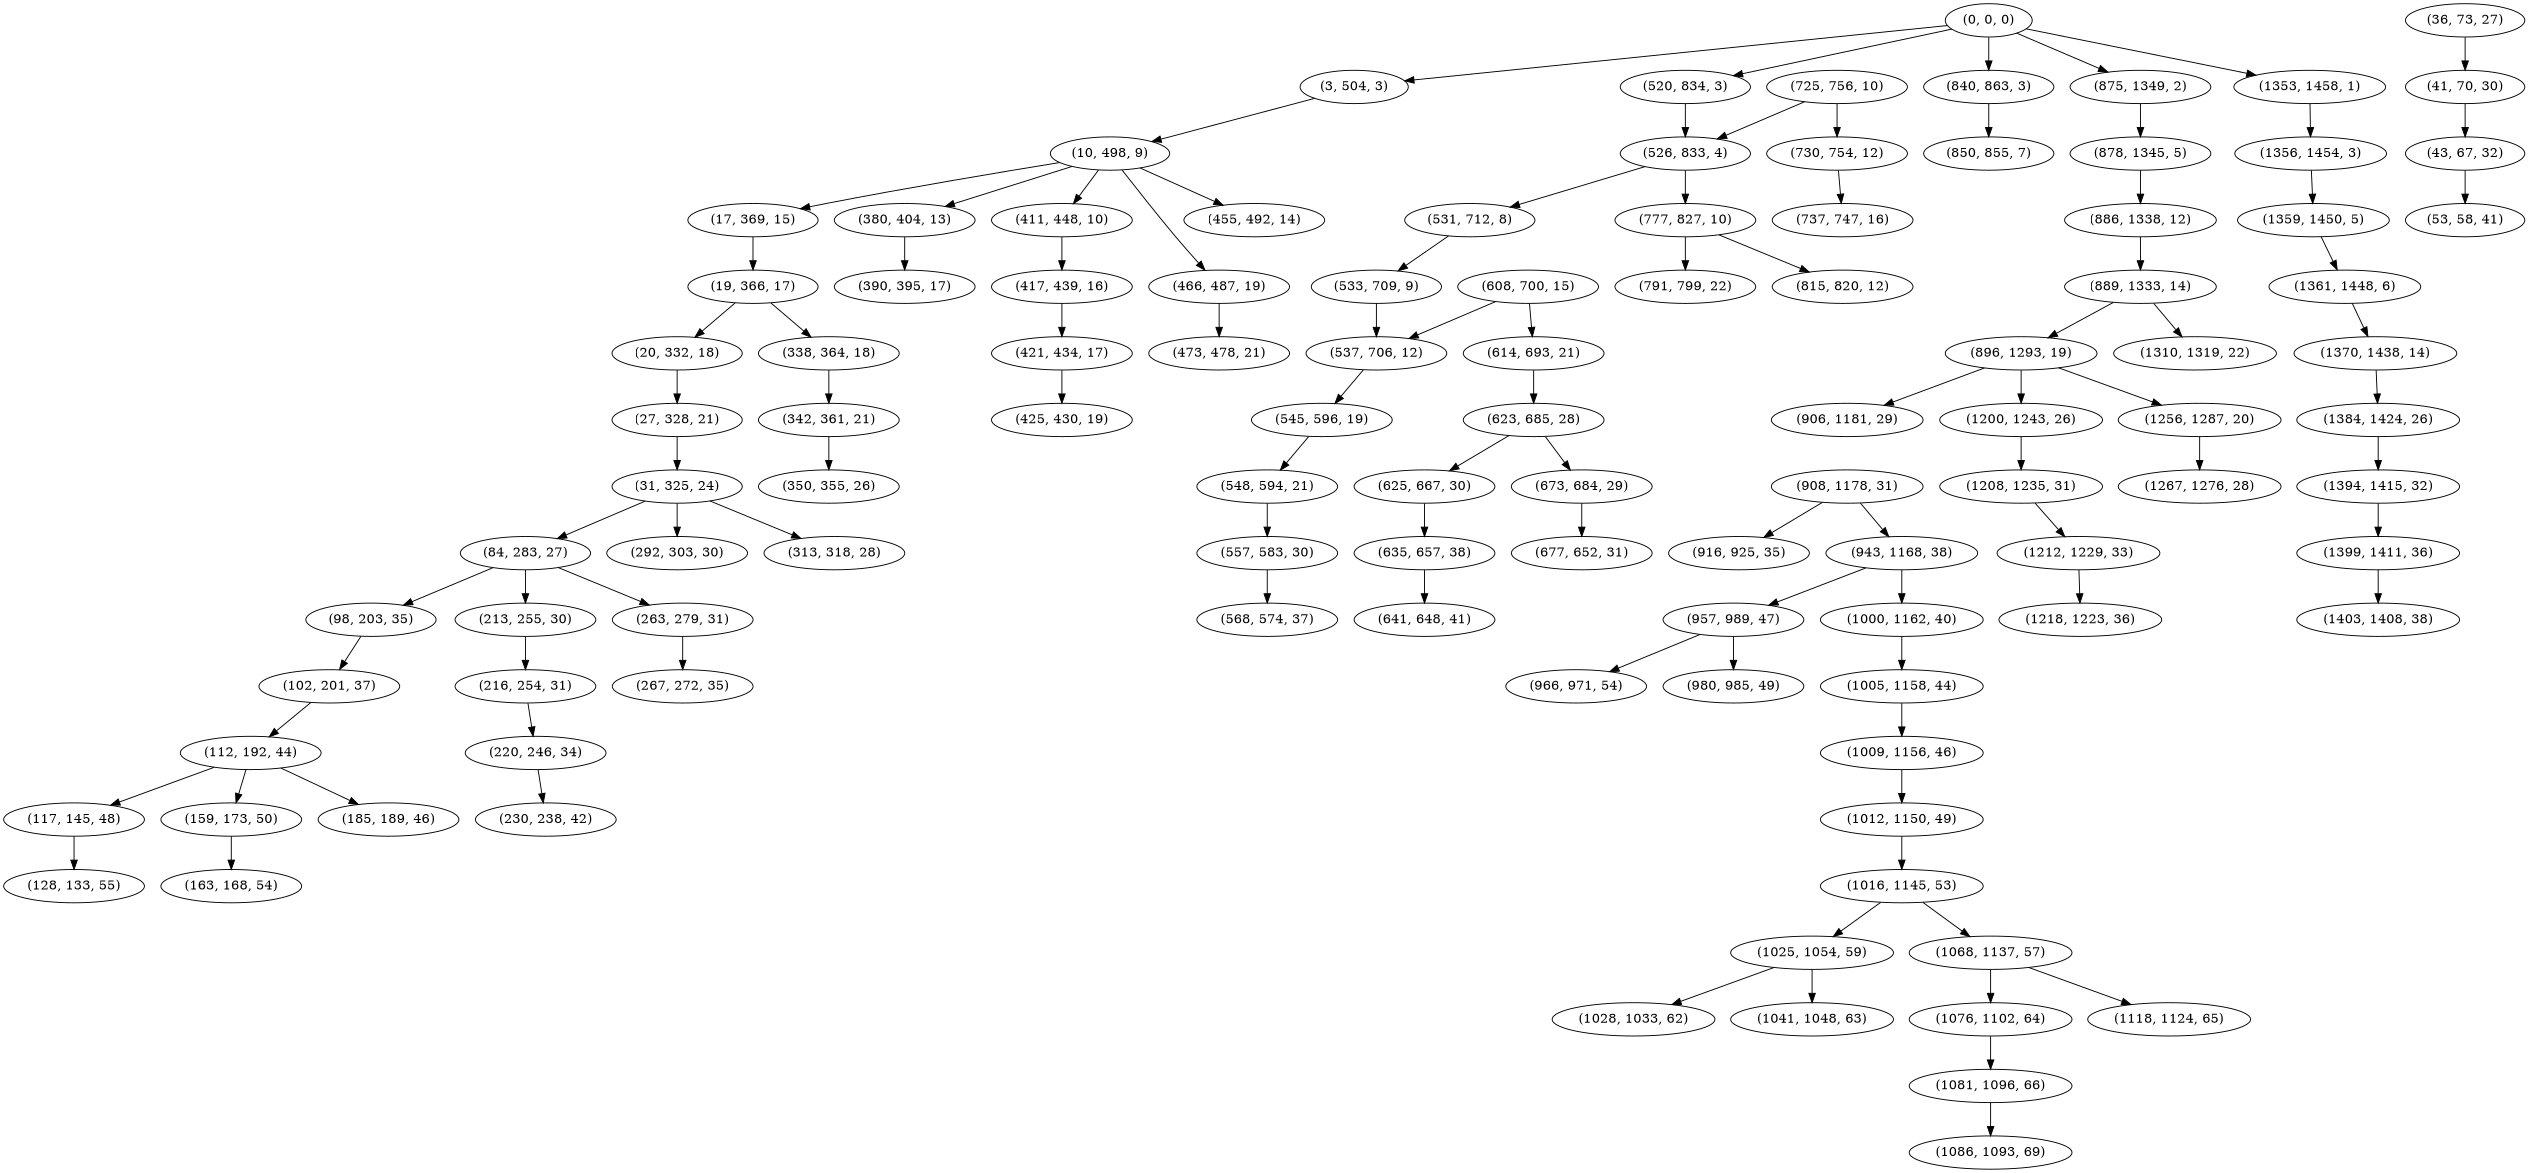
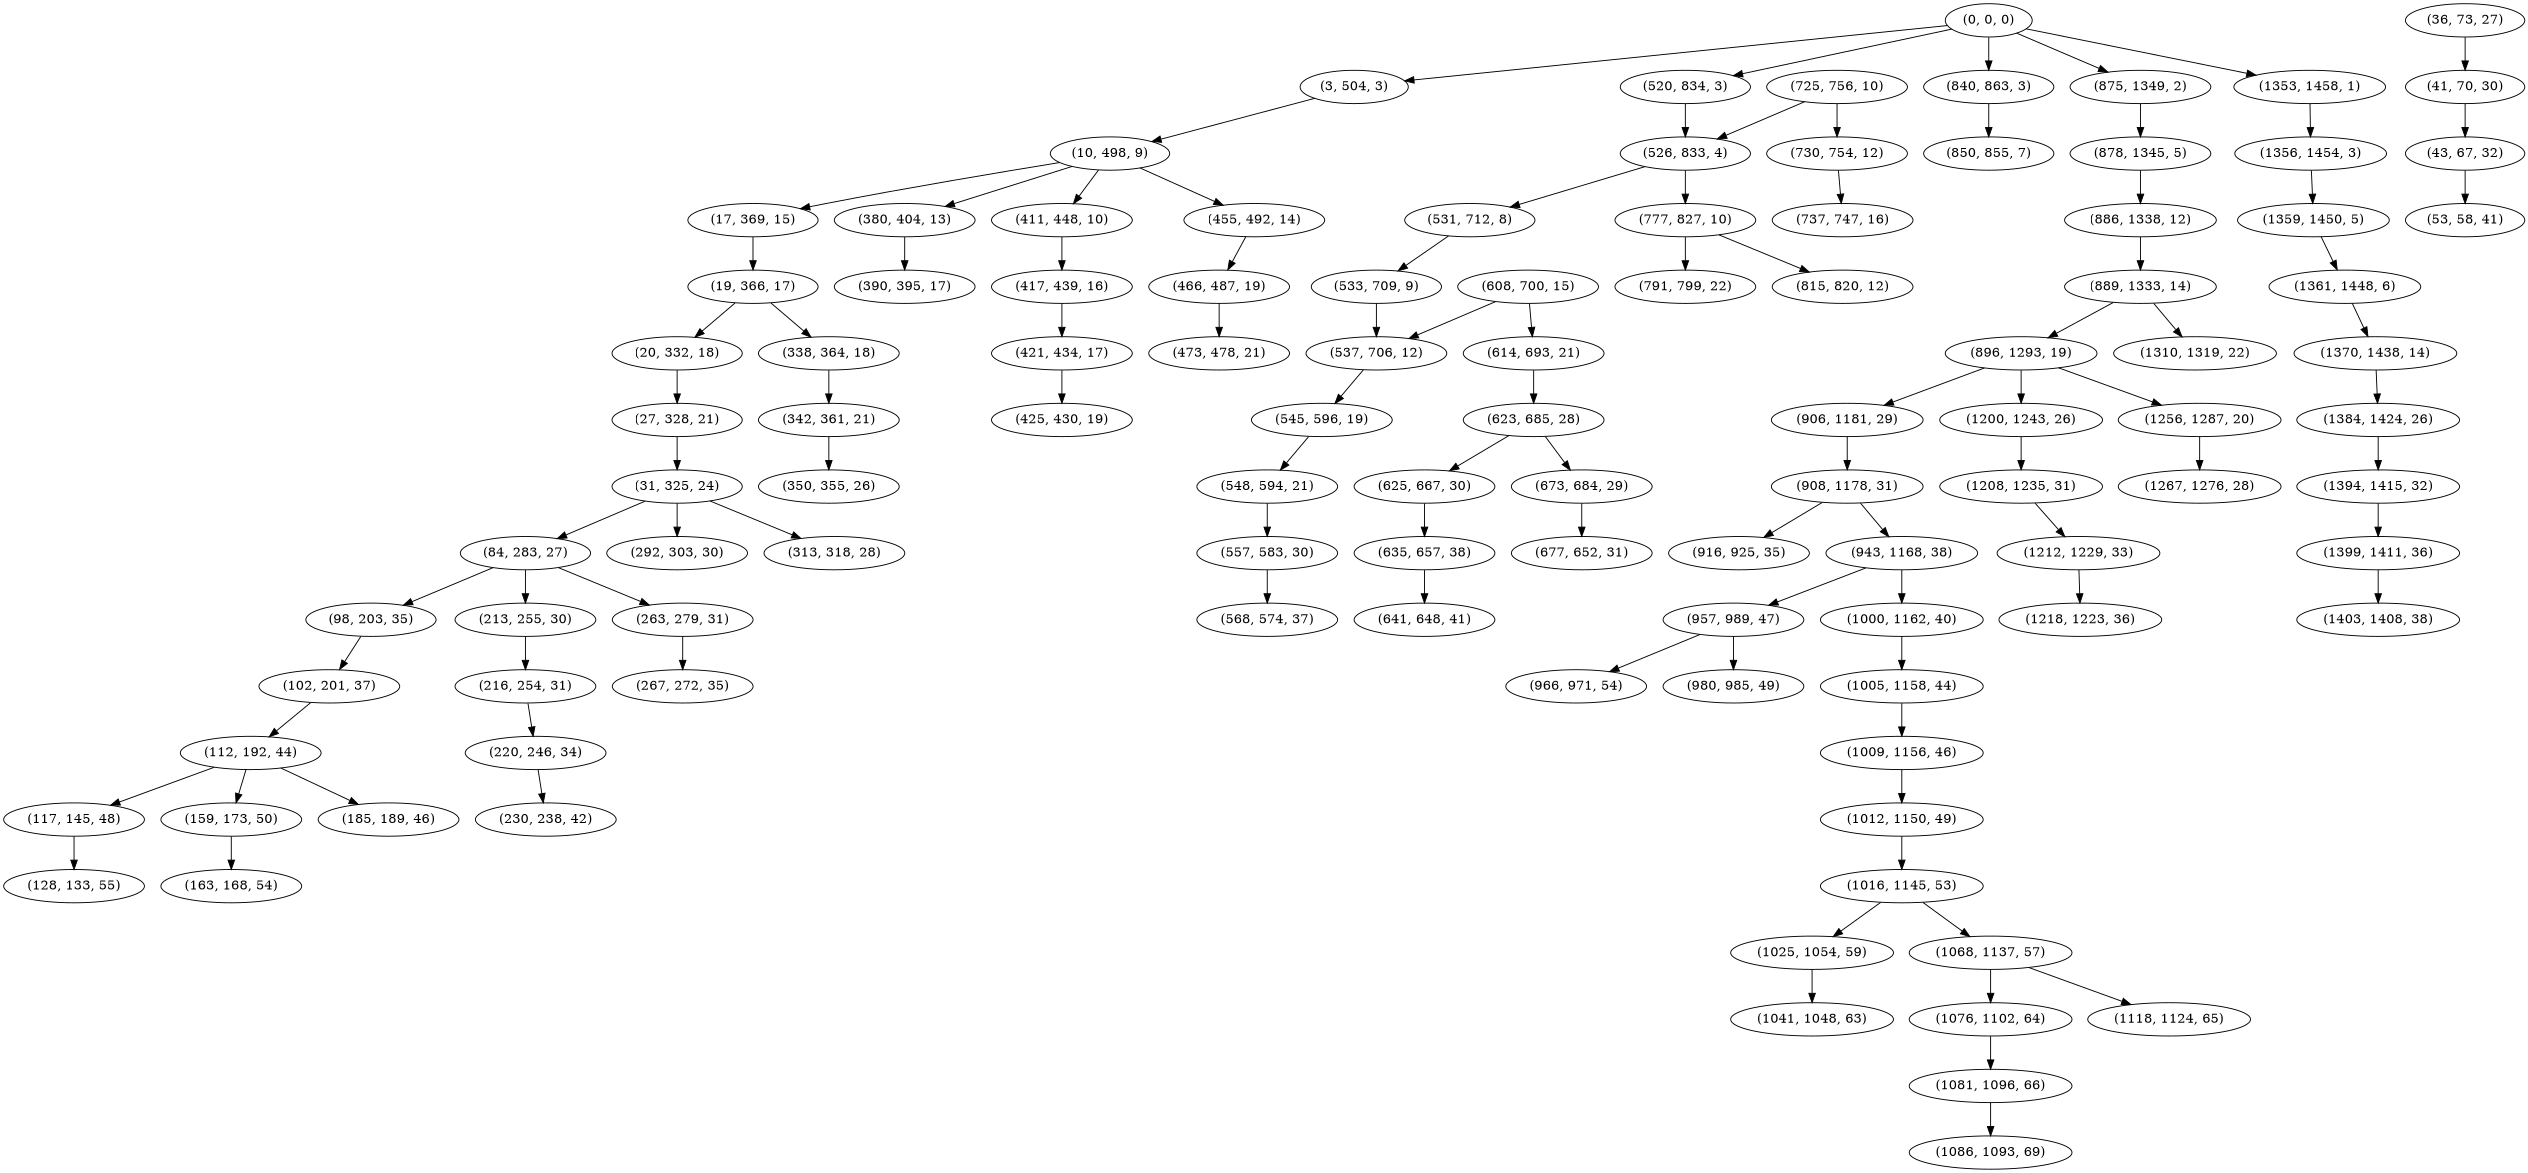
(1160, 217) -> (1239, 249)
none -> (1847, 449)
(1634, 1019) -> none
